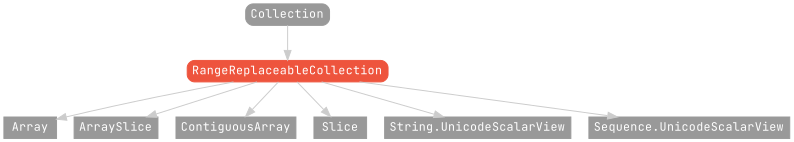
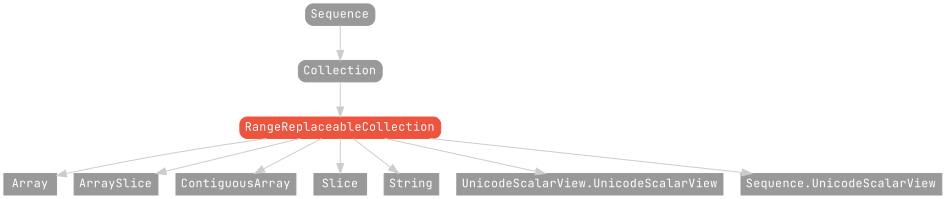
none -> (340, 15)
(478, 128) -> (590, 184)
none -> (411, 184)
